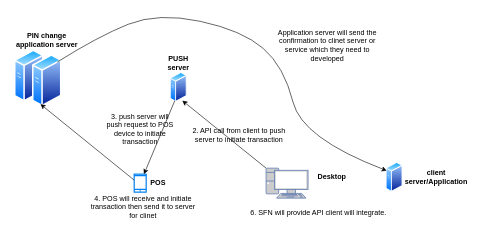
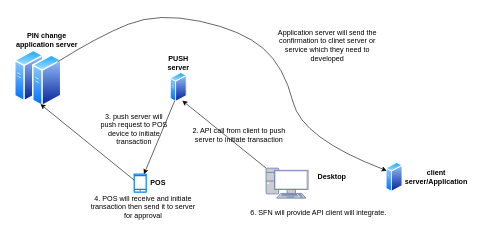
(140, 129) -> (134, 129)
(143, 207) -> (143, 207)
